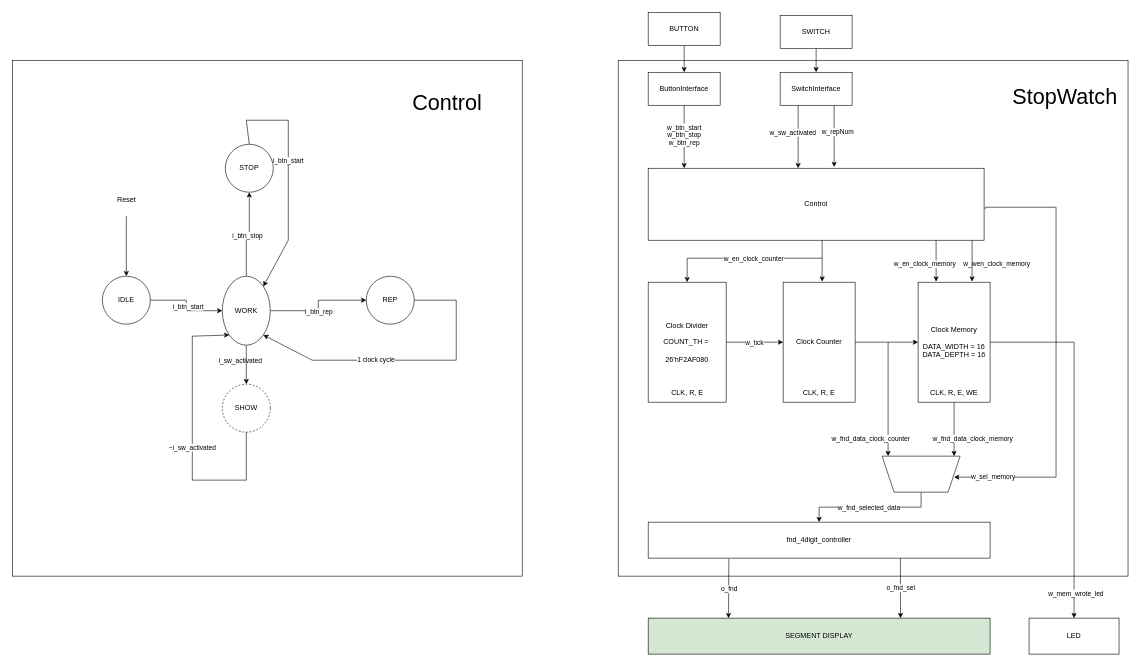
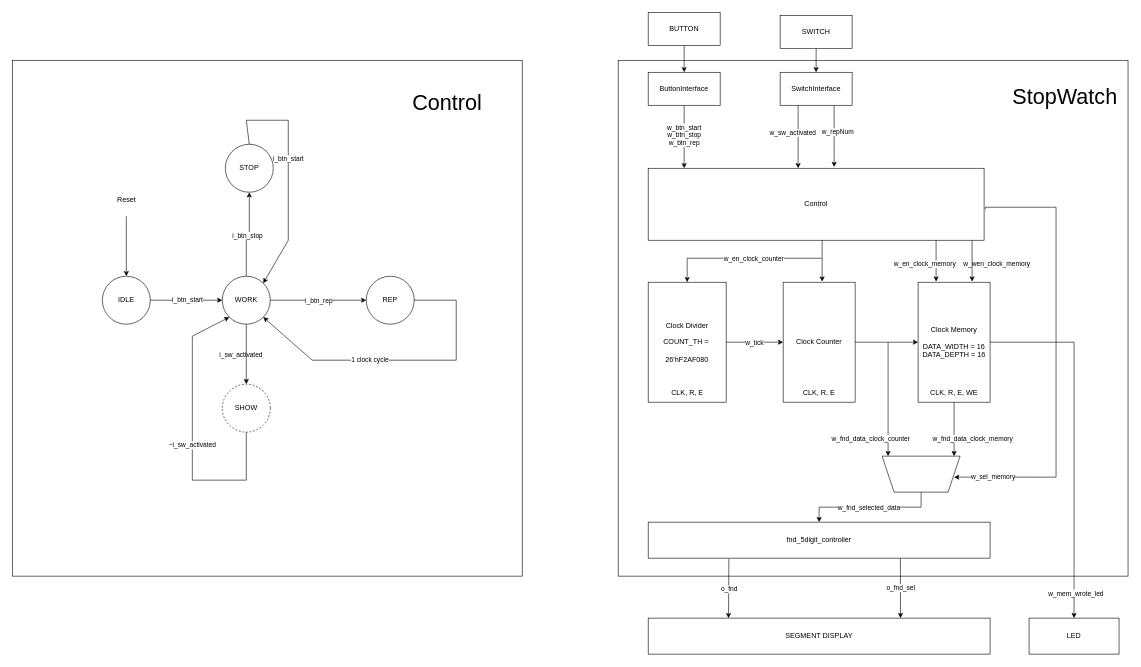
(246, 311) -> (246, 300)
(819, 540) -> (819, 540)
(819, 636) -> (819, 636)
